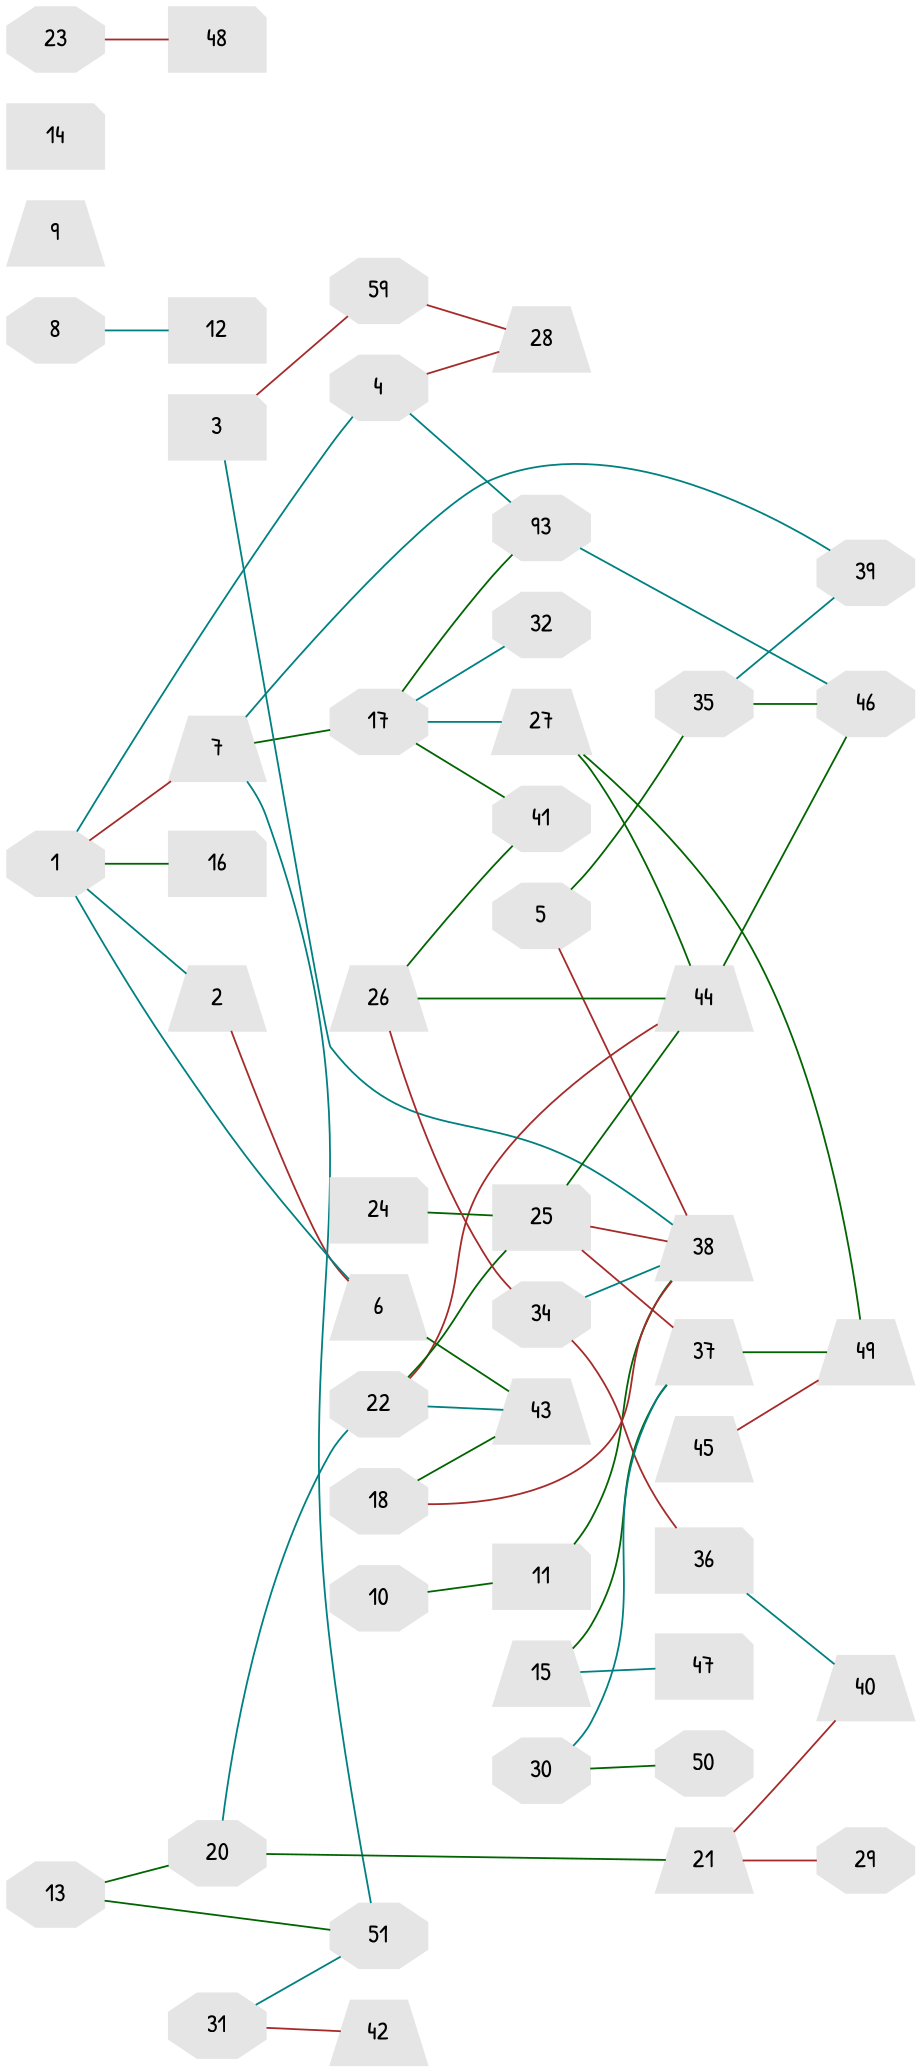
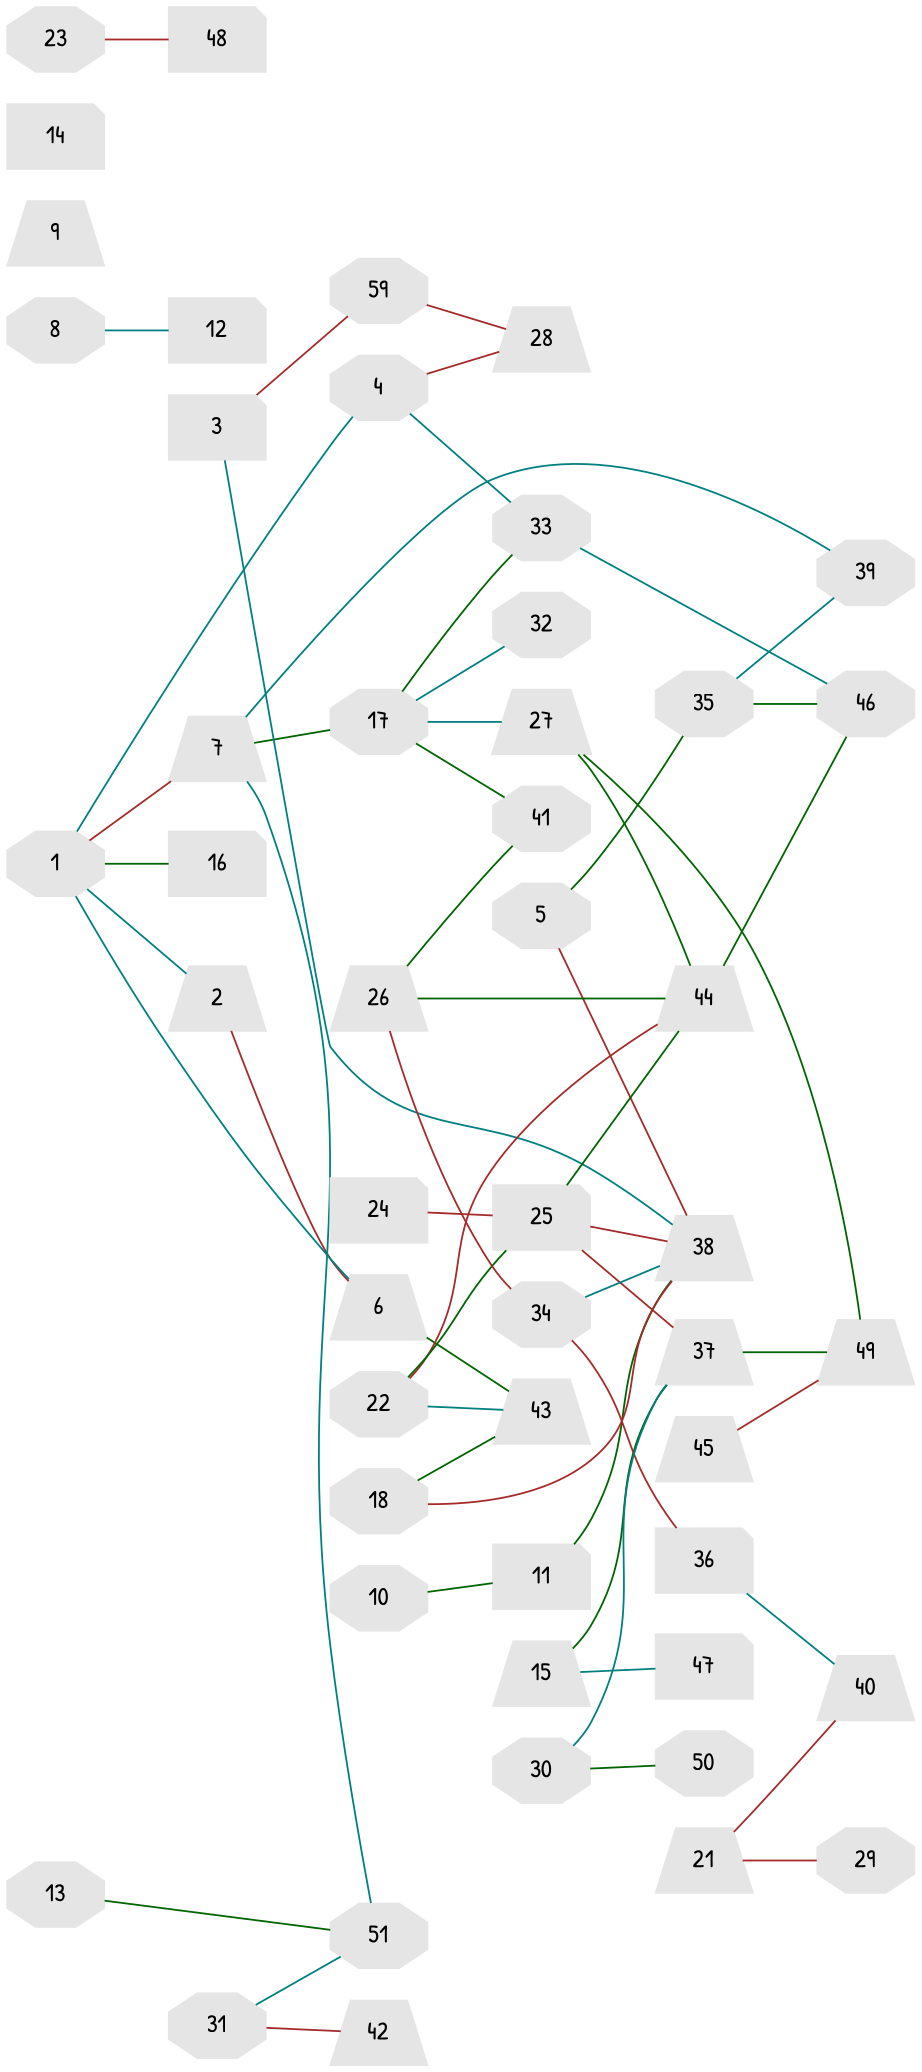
(542, 528) -> (542, 528)
(449, 1213) -> (449, 1213)
(217, 1853) -> none
